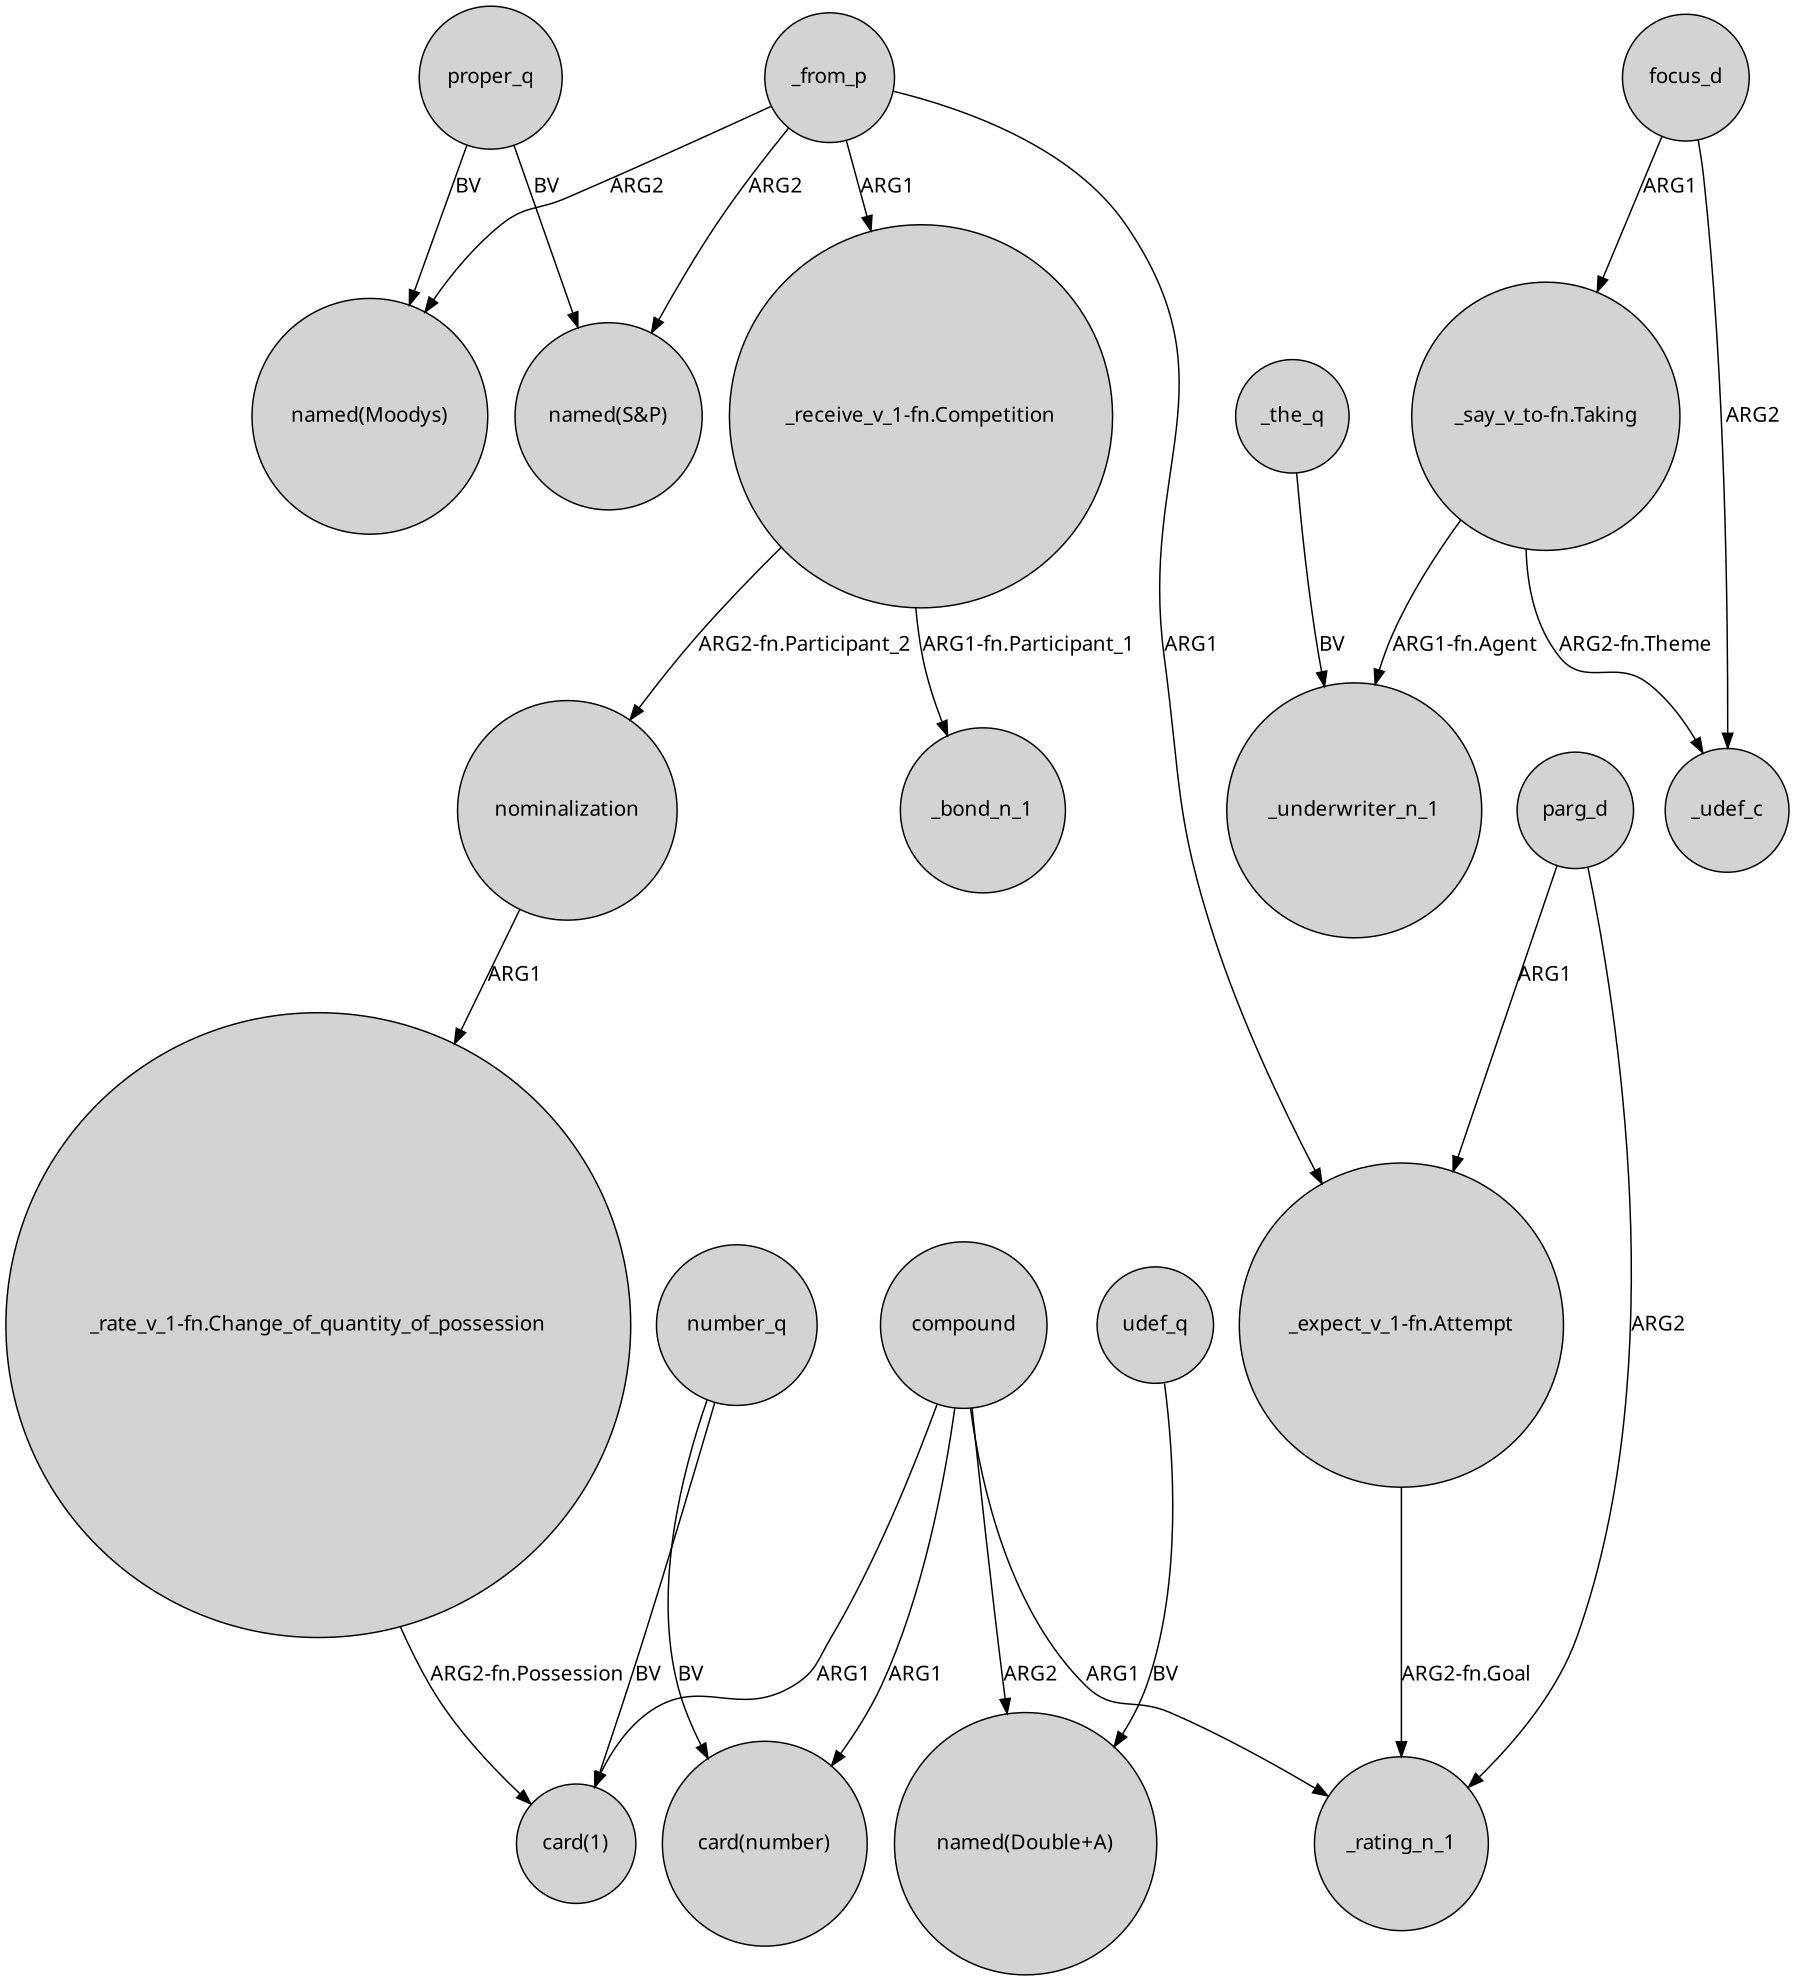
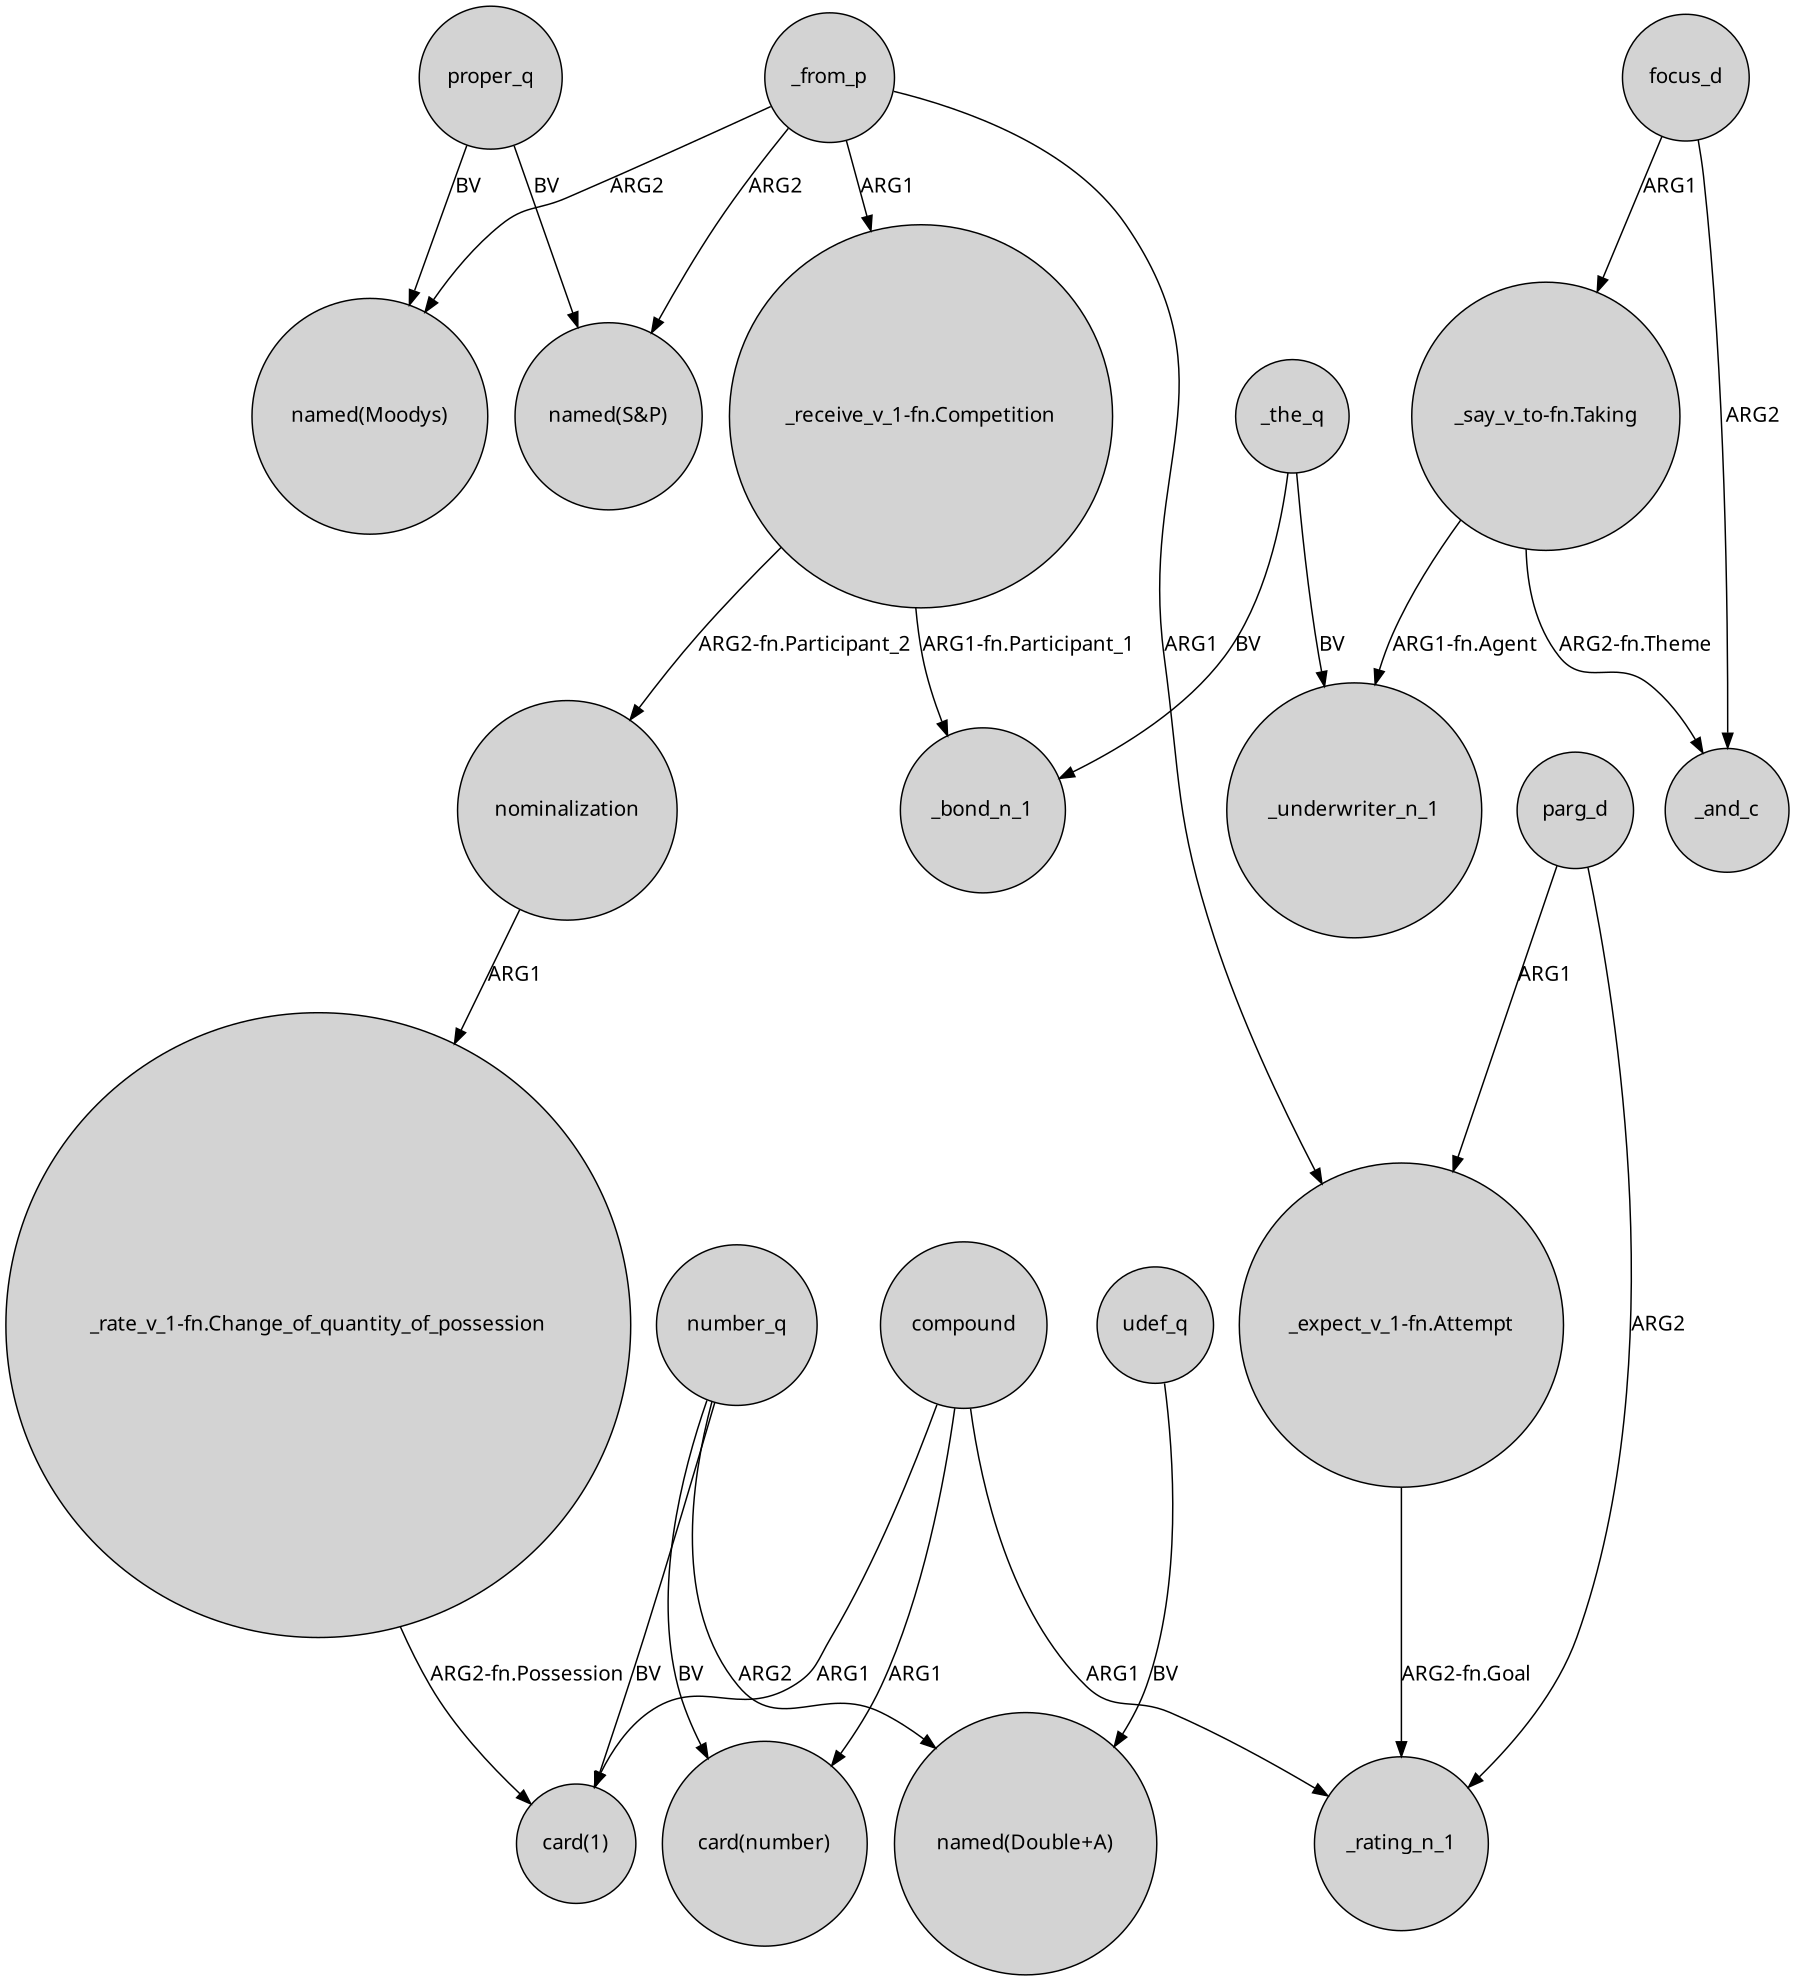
none -> (1226, 655)
(1727, 810) -> (1727, 810)
(988, 1553) -> (714, 1646)
